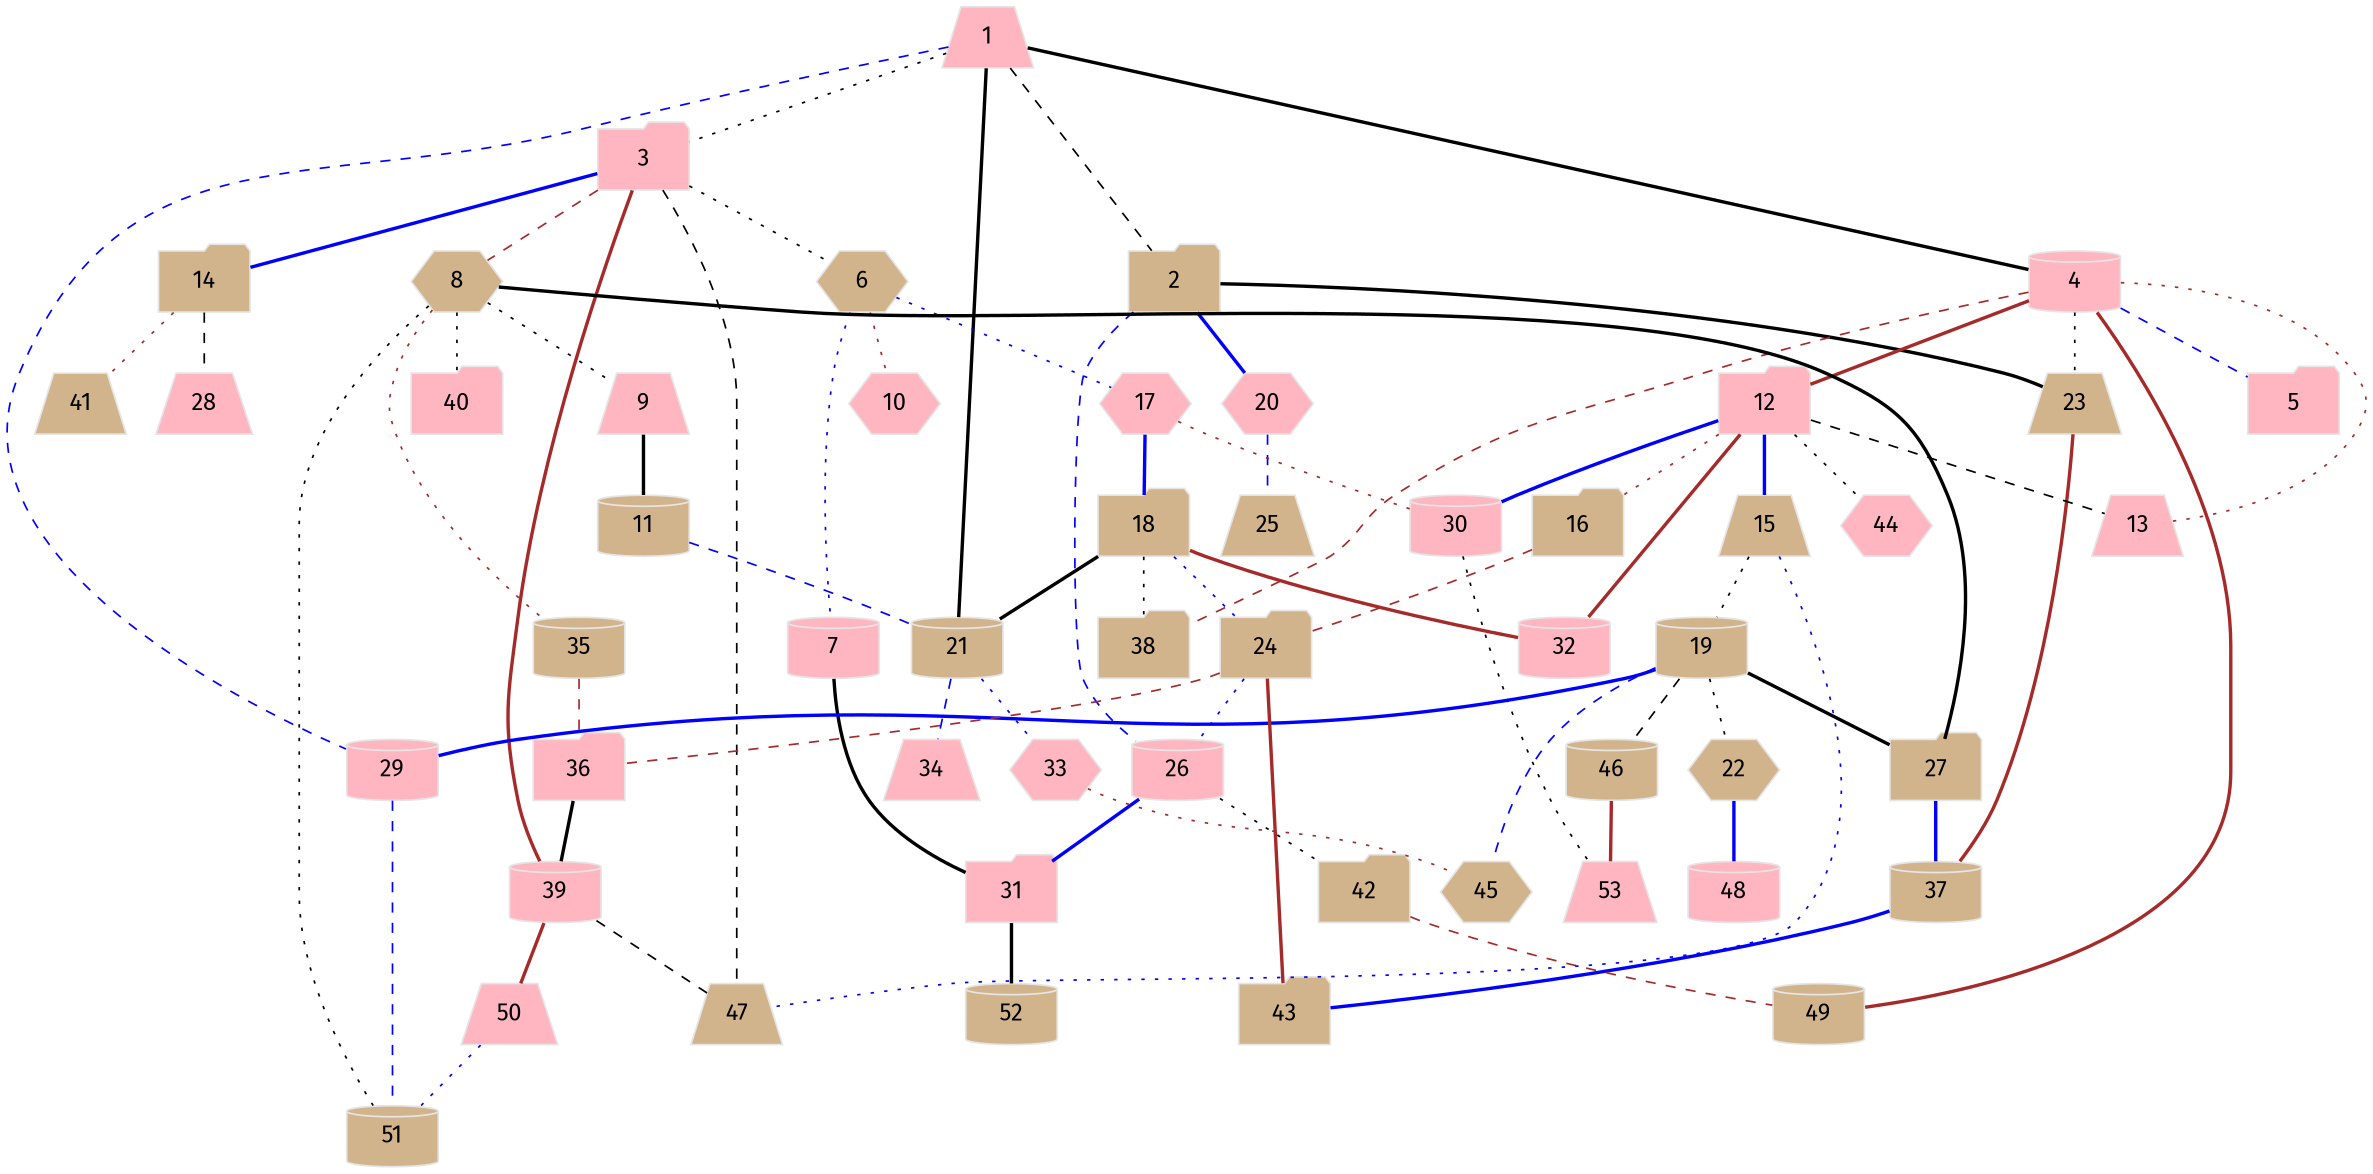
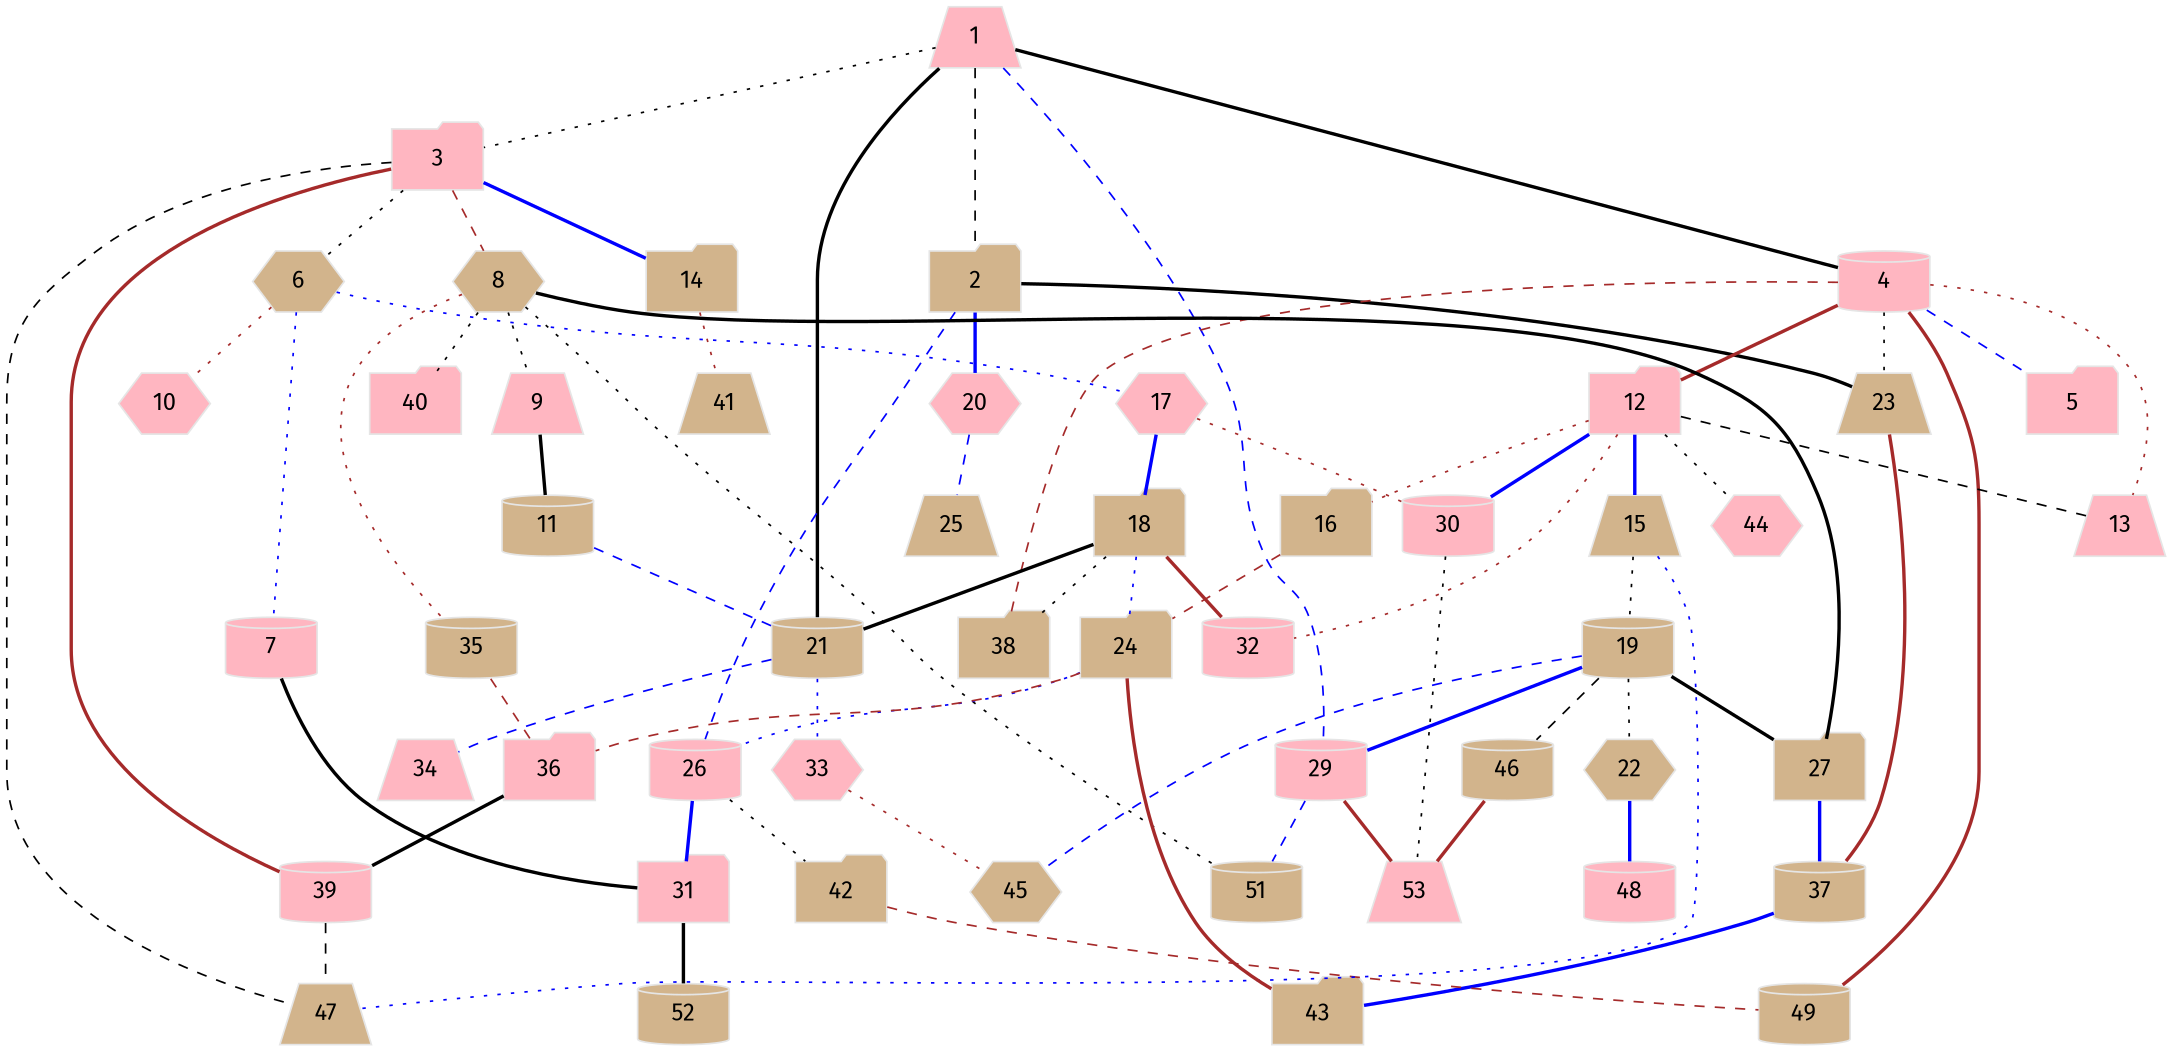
(204, 404) -> none
(1664, 526) -> (1480, 574)
none -> (1368, 831)
(510, 1014) -> none
